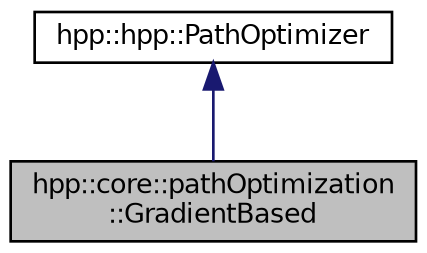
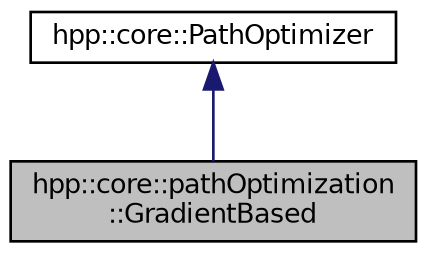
(213, 37) -> (213, 37)
